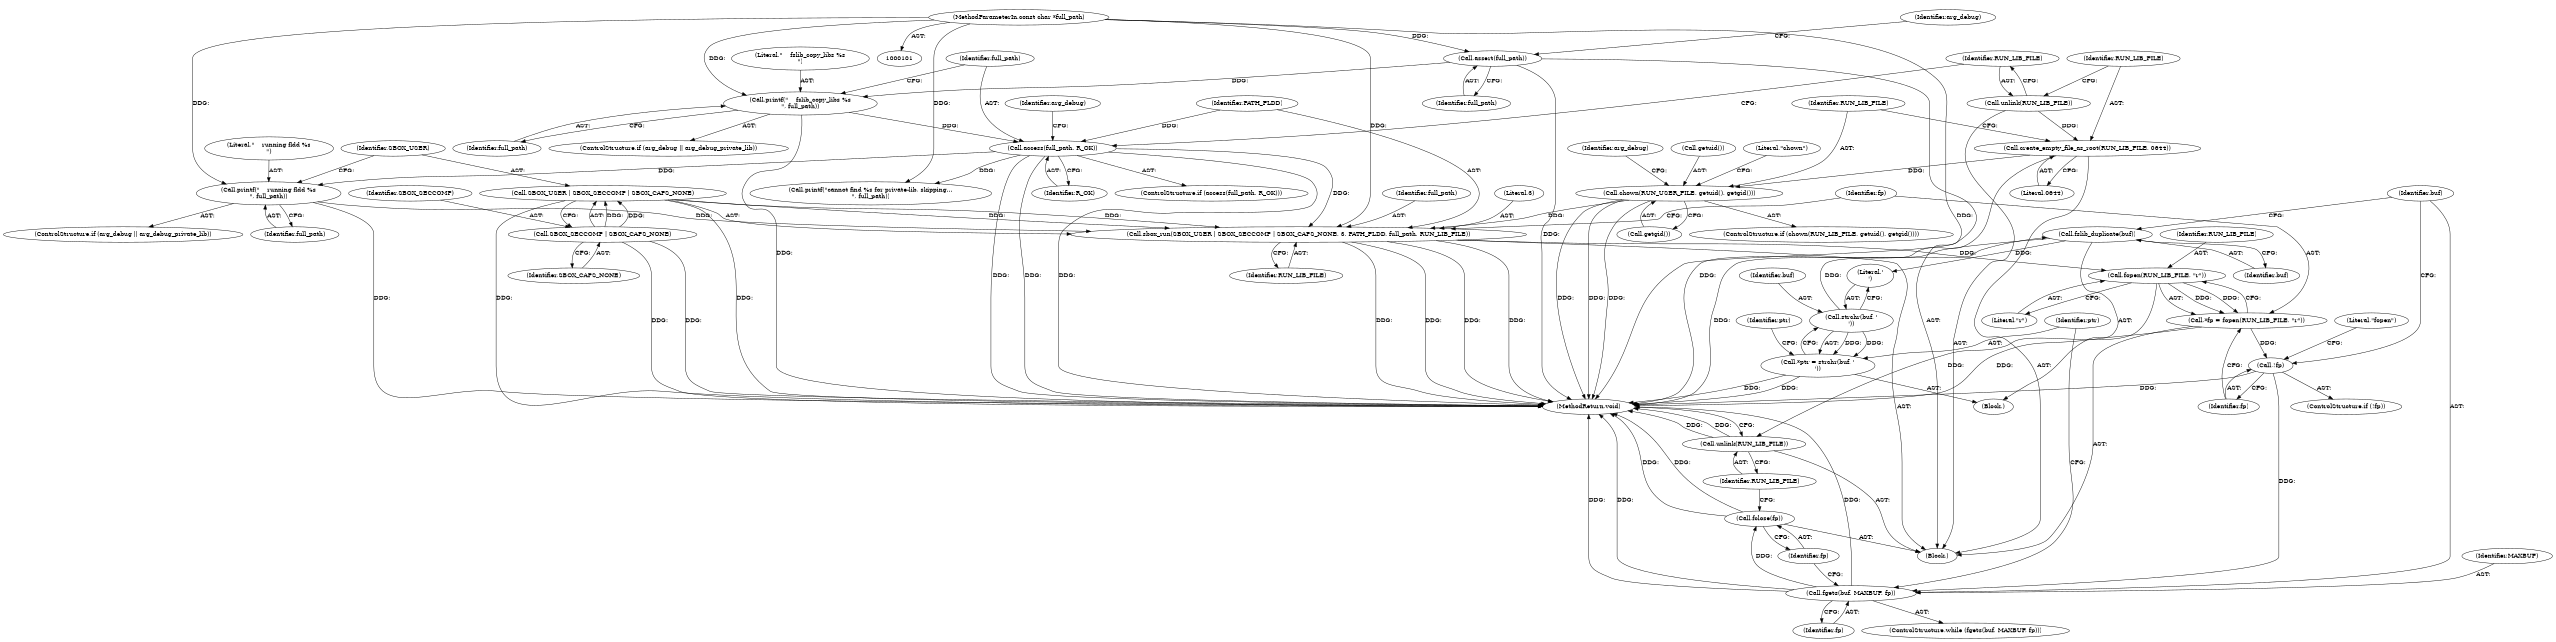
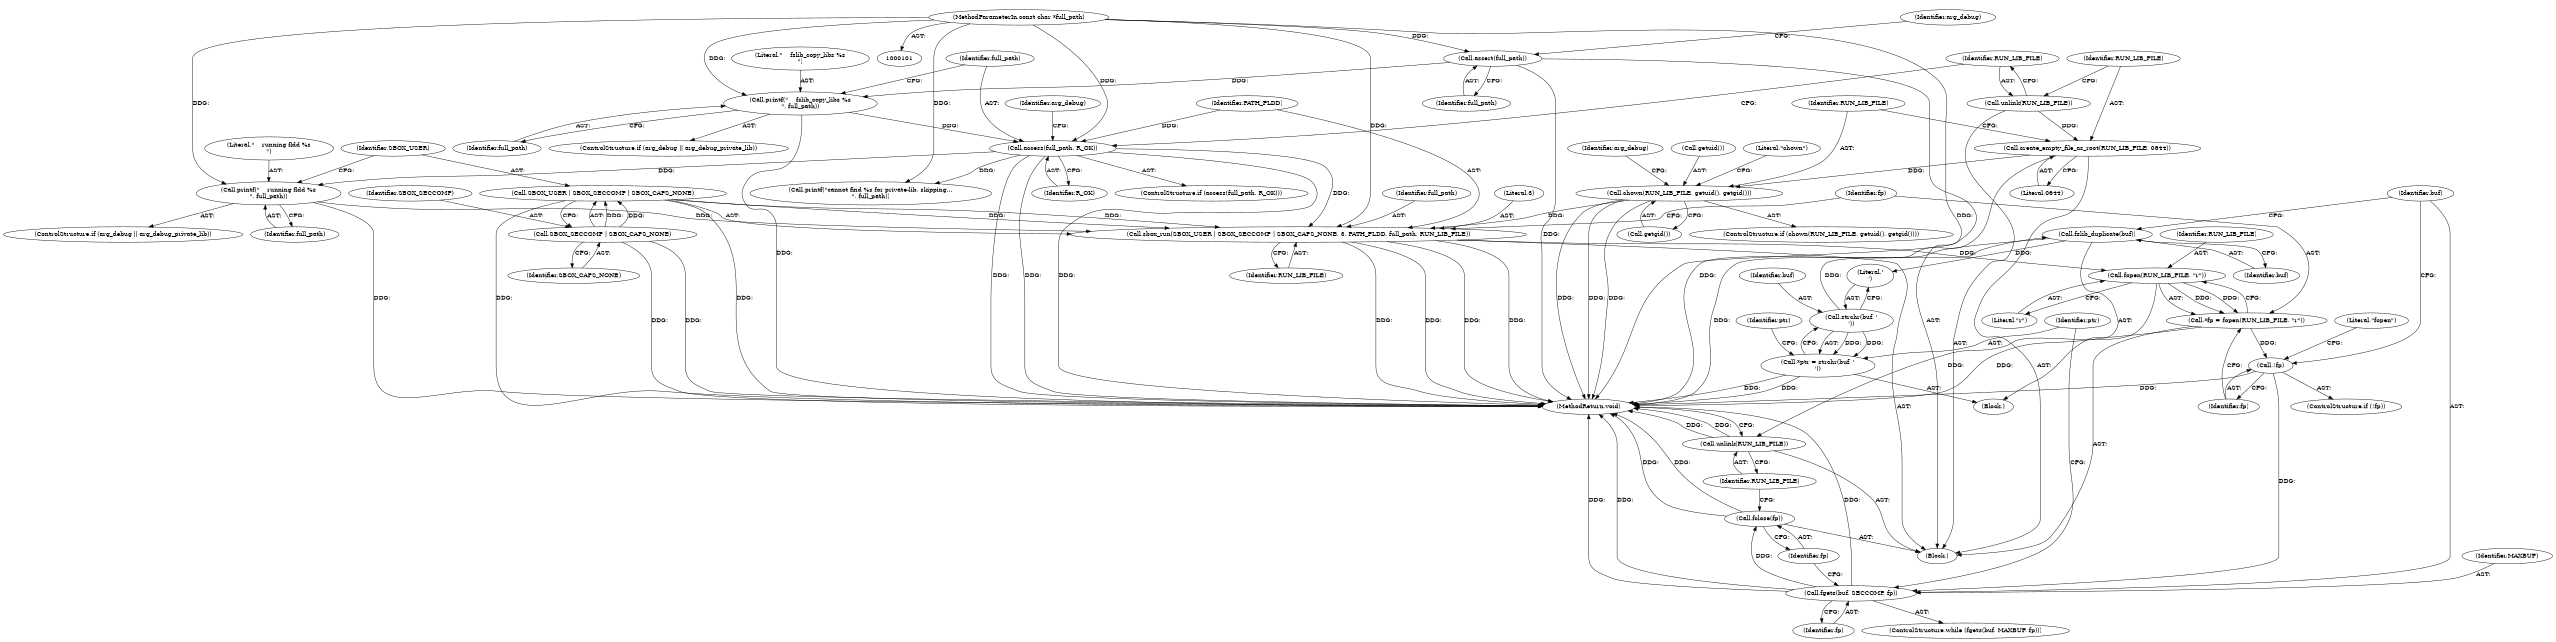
none -> (1095, 76)
(1679, 193) -> (1679, 193)
(1851, 593) -> (1851, 593)
